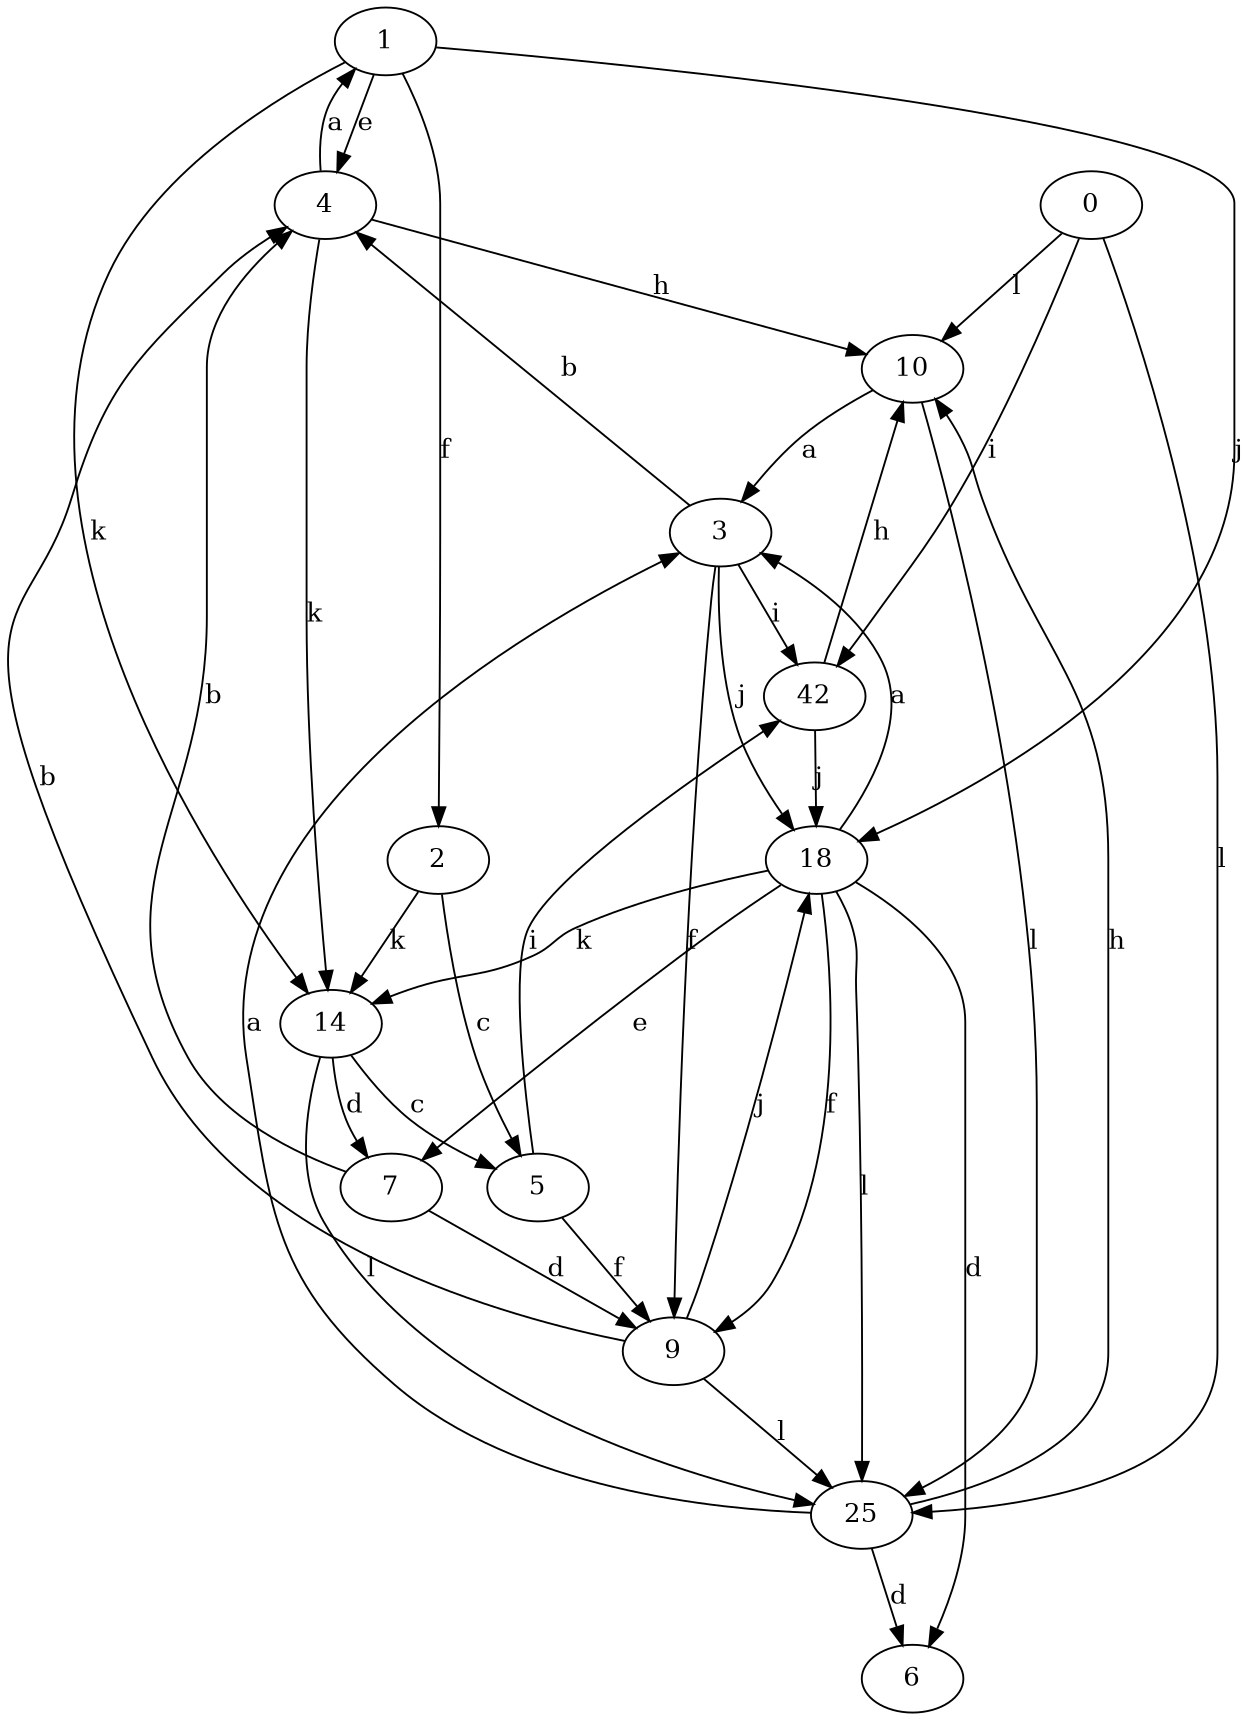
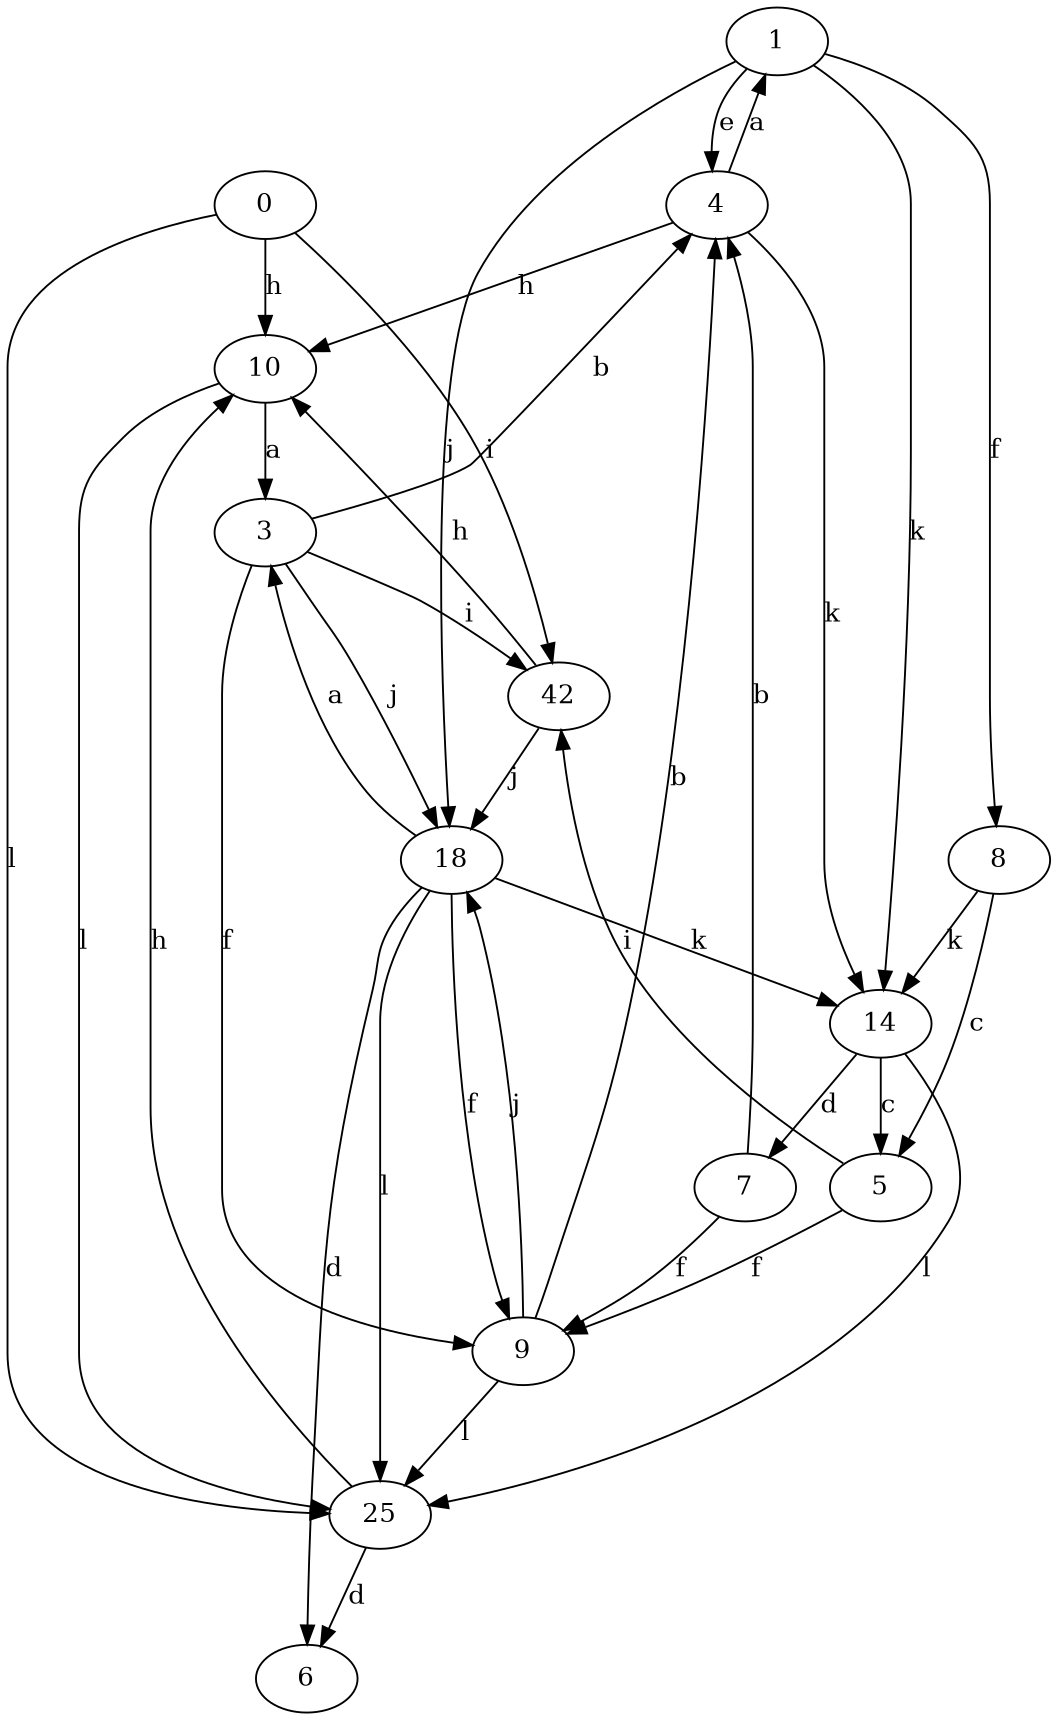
(1017, 287) -> (275, 287)
(438, 860) -> (999, 860)
(606, 1013) -> none
(262, 1157) -> none
(557, 1269) -> (681, 1269)
